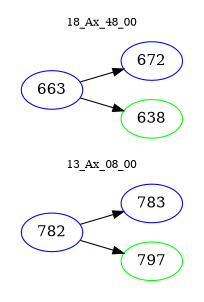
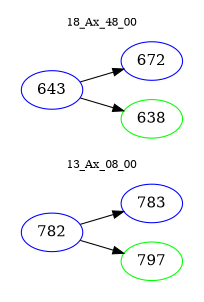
(52, 90) -> (52, 90)
